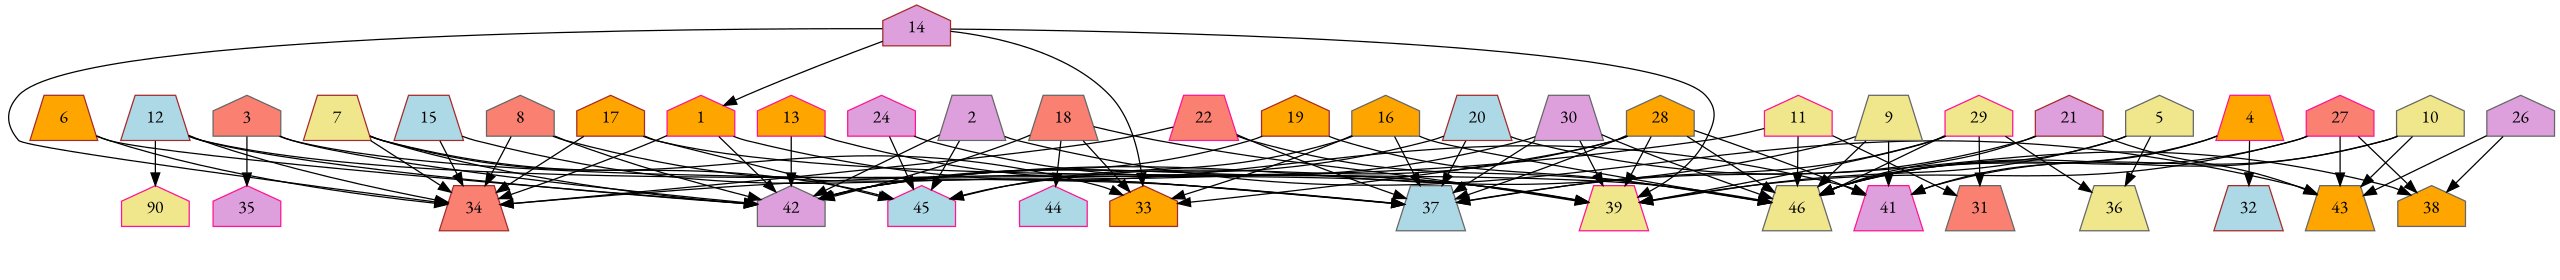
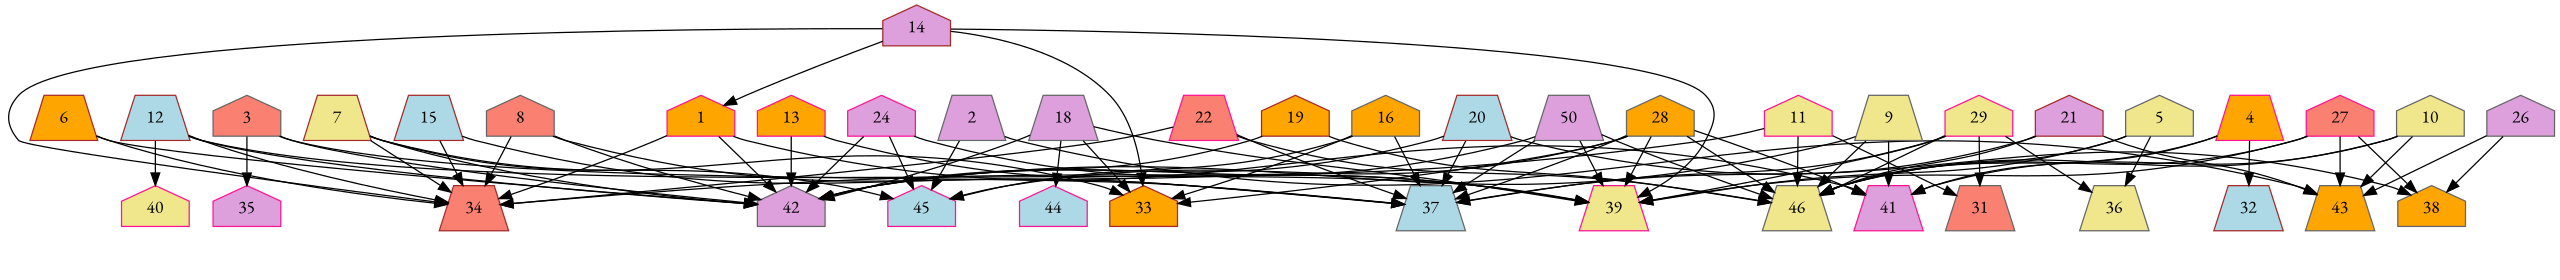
(611, 118) -> none
(1063, 118) -> (1063, 118)
(1569, 118) -> (1569, 118)
(911, 149) -> (840, 160)
(1588, 171) -> none
(155, 208) -> (155, 208)
